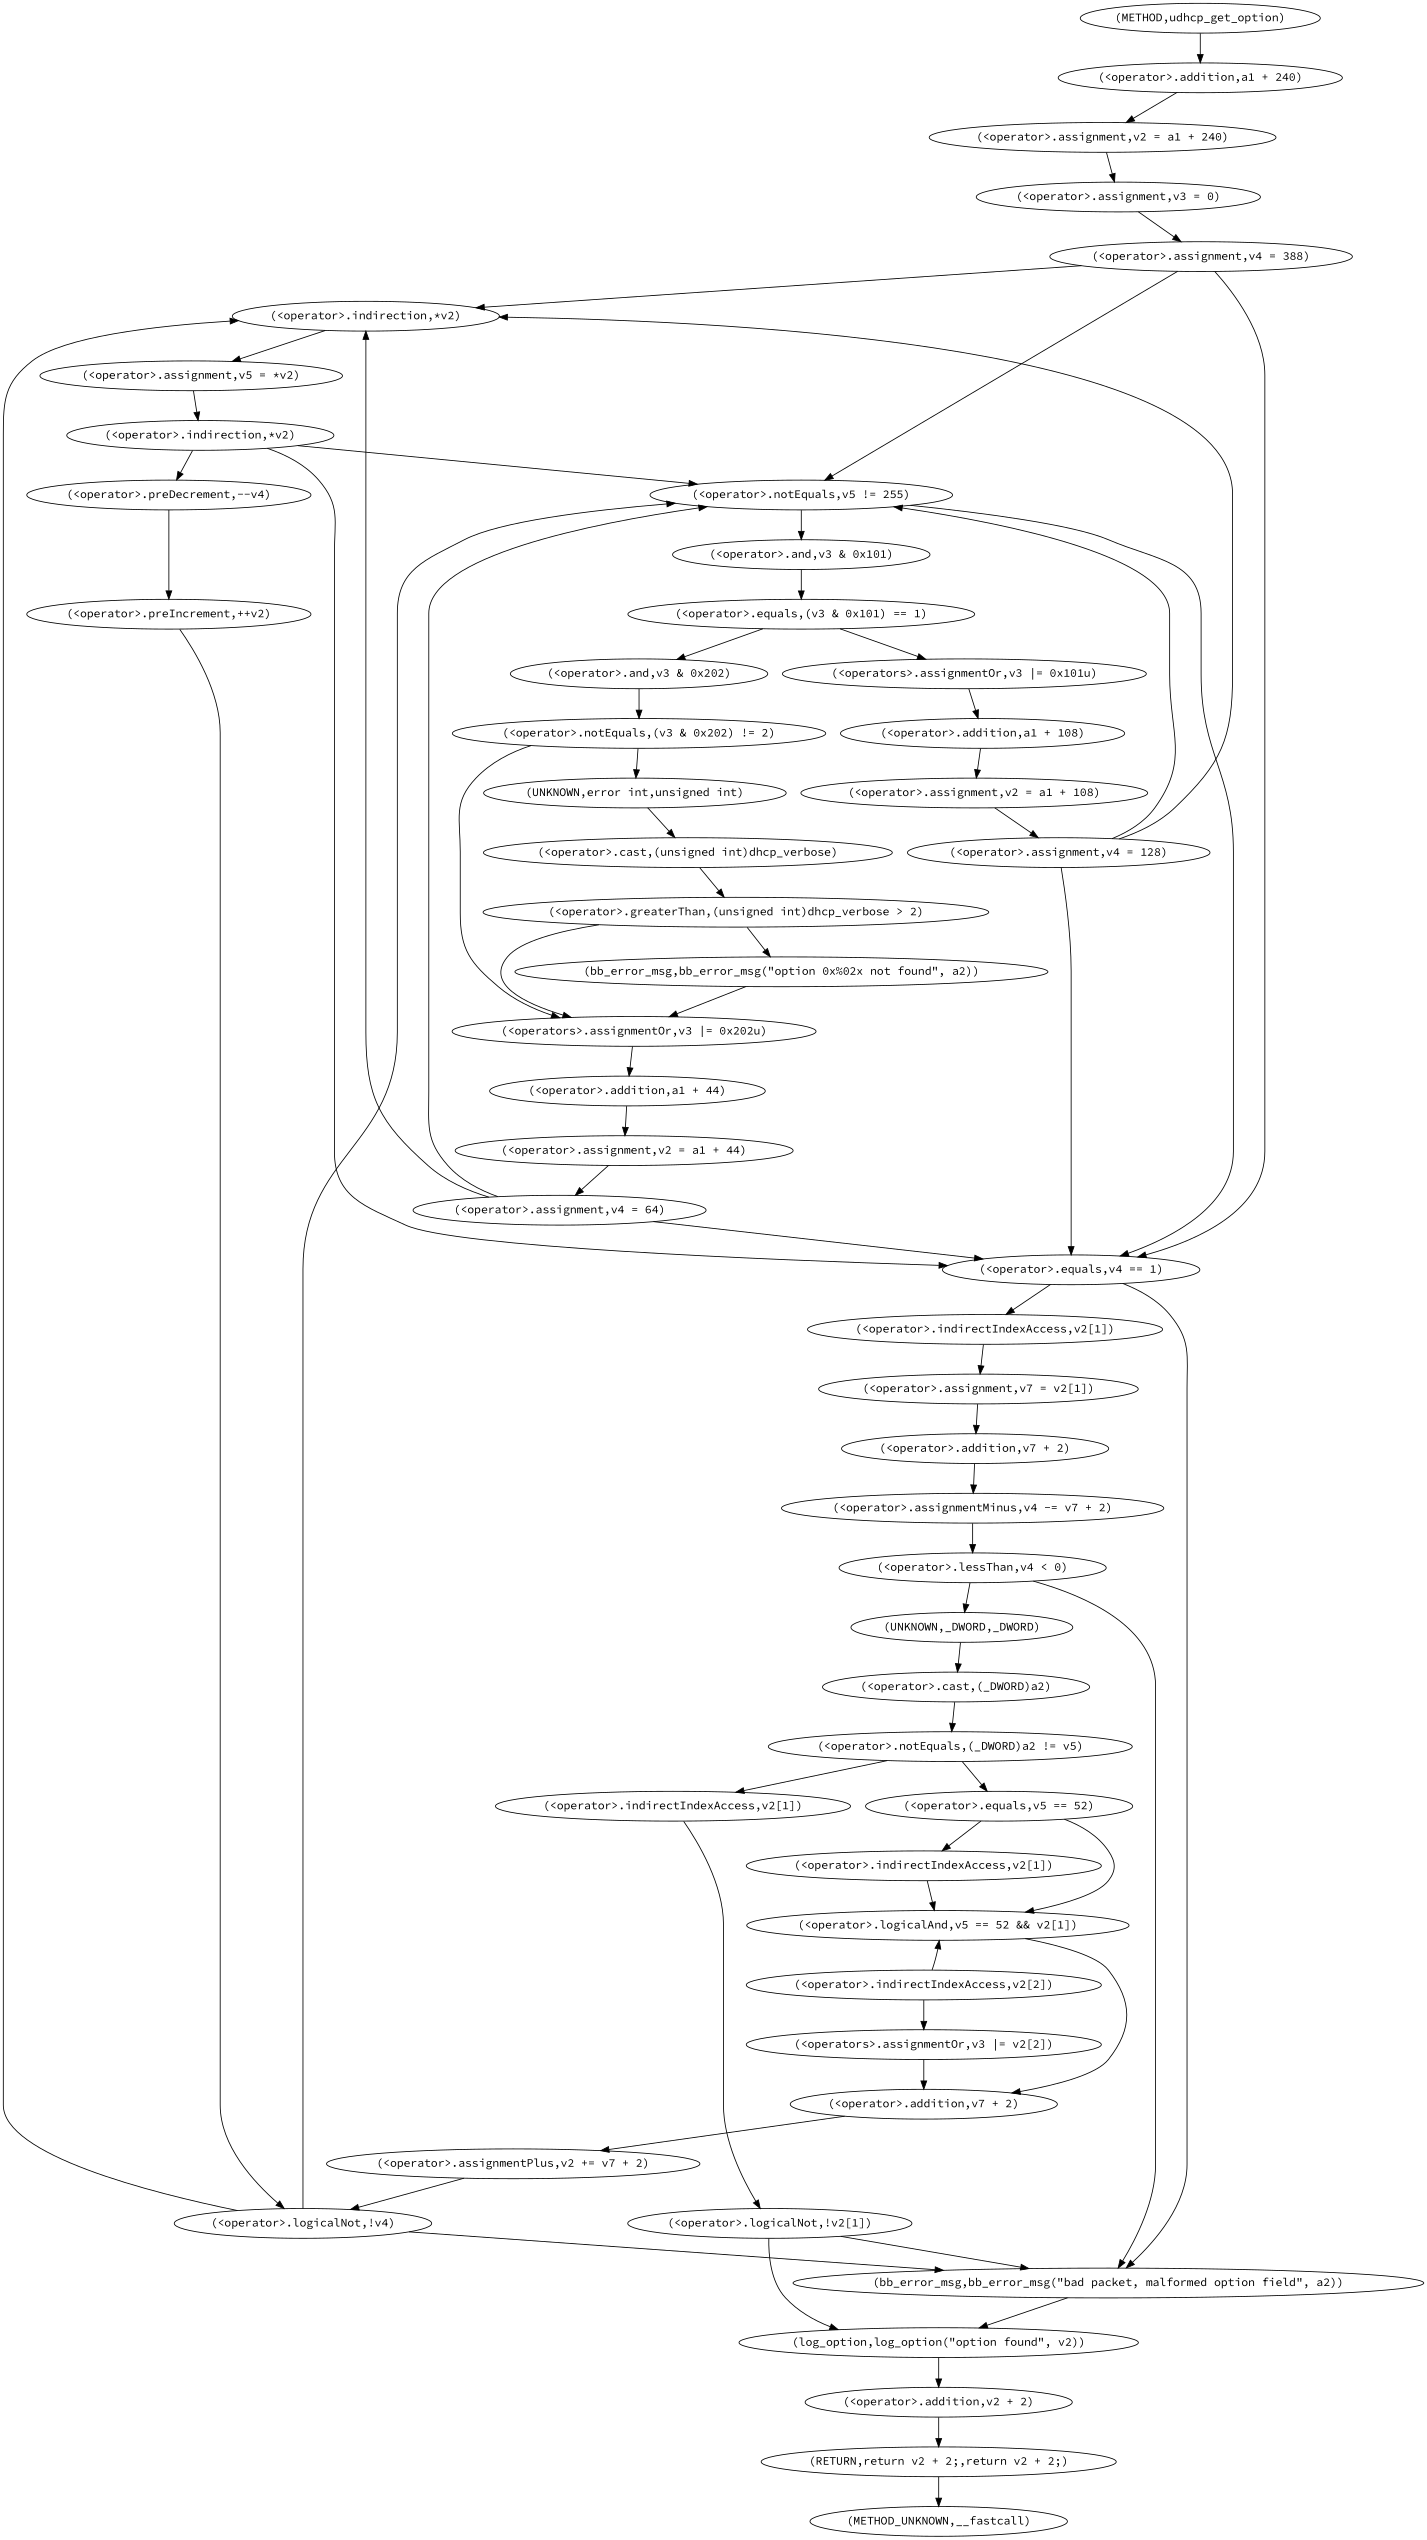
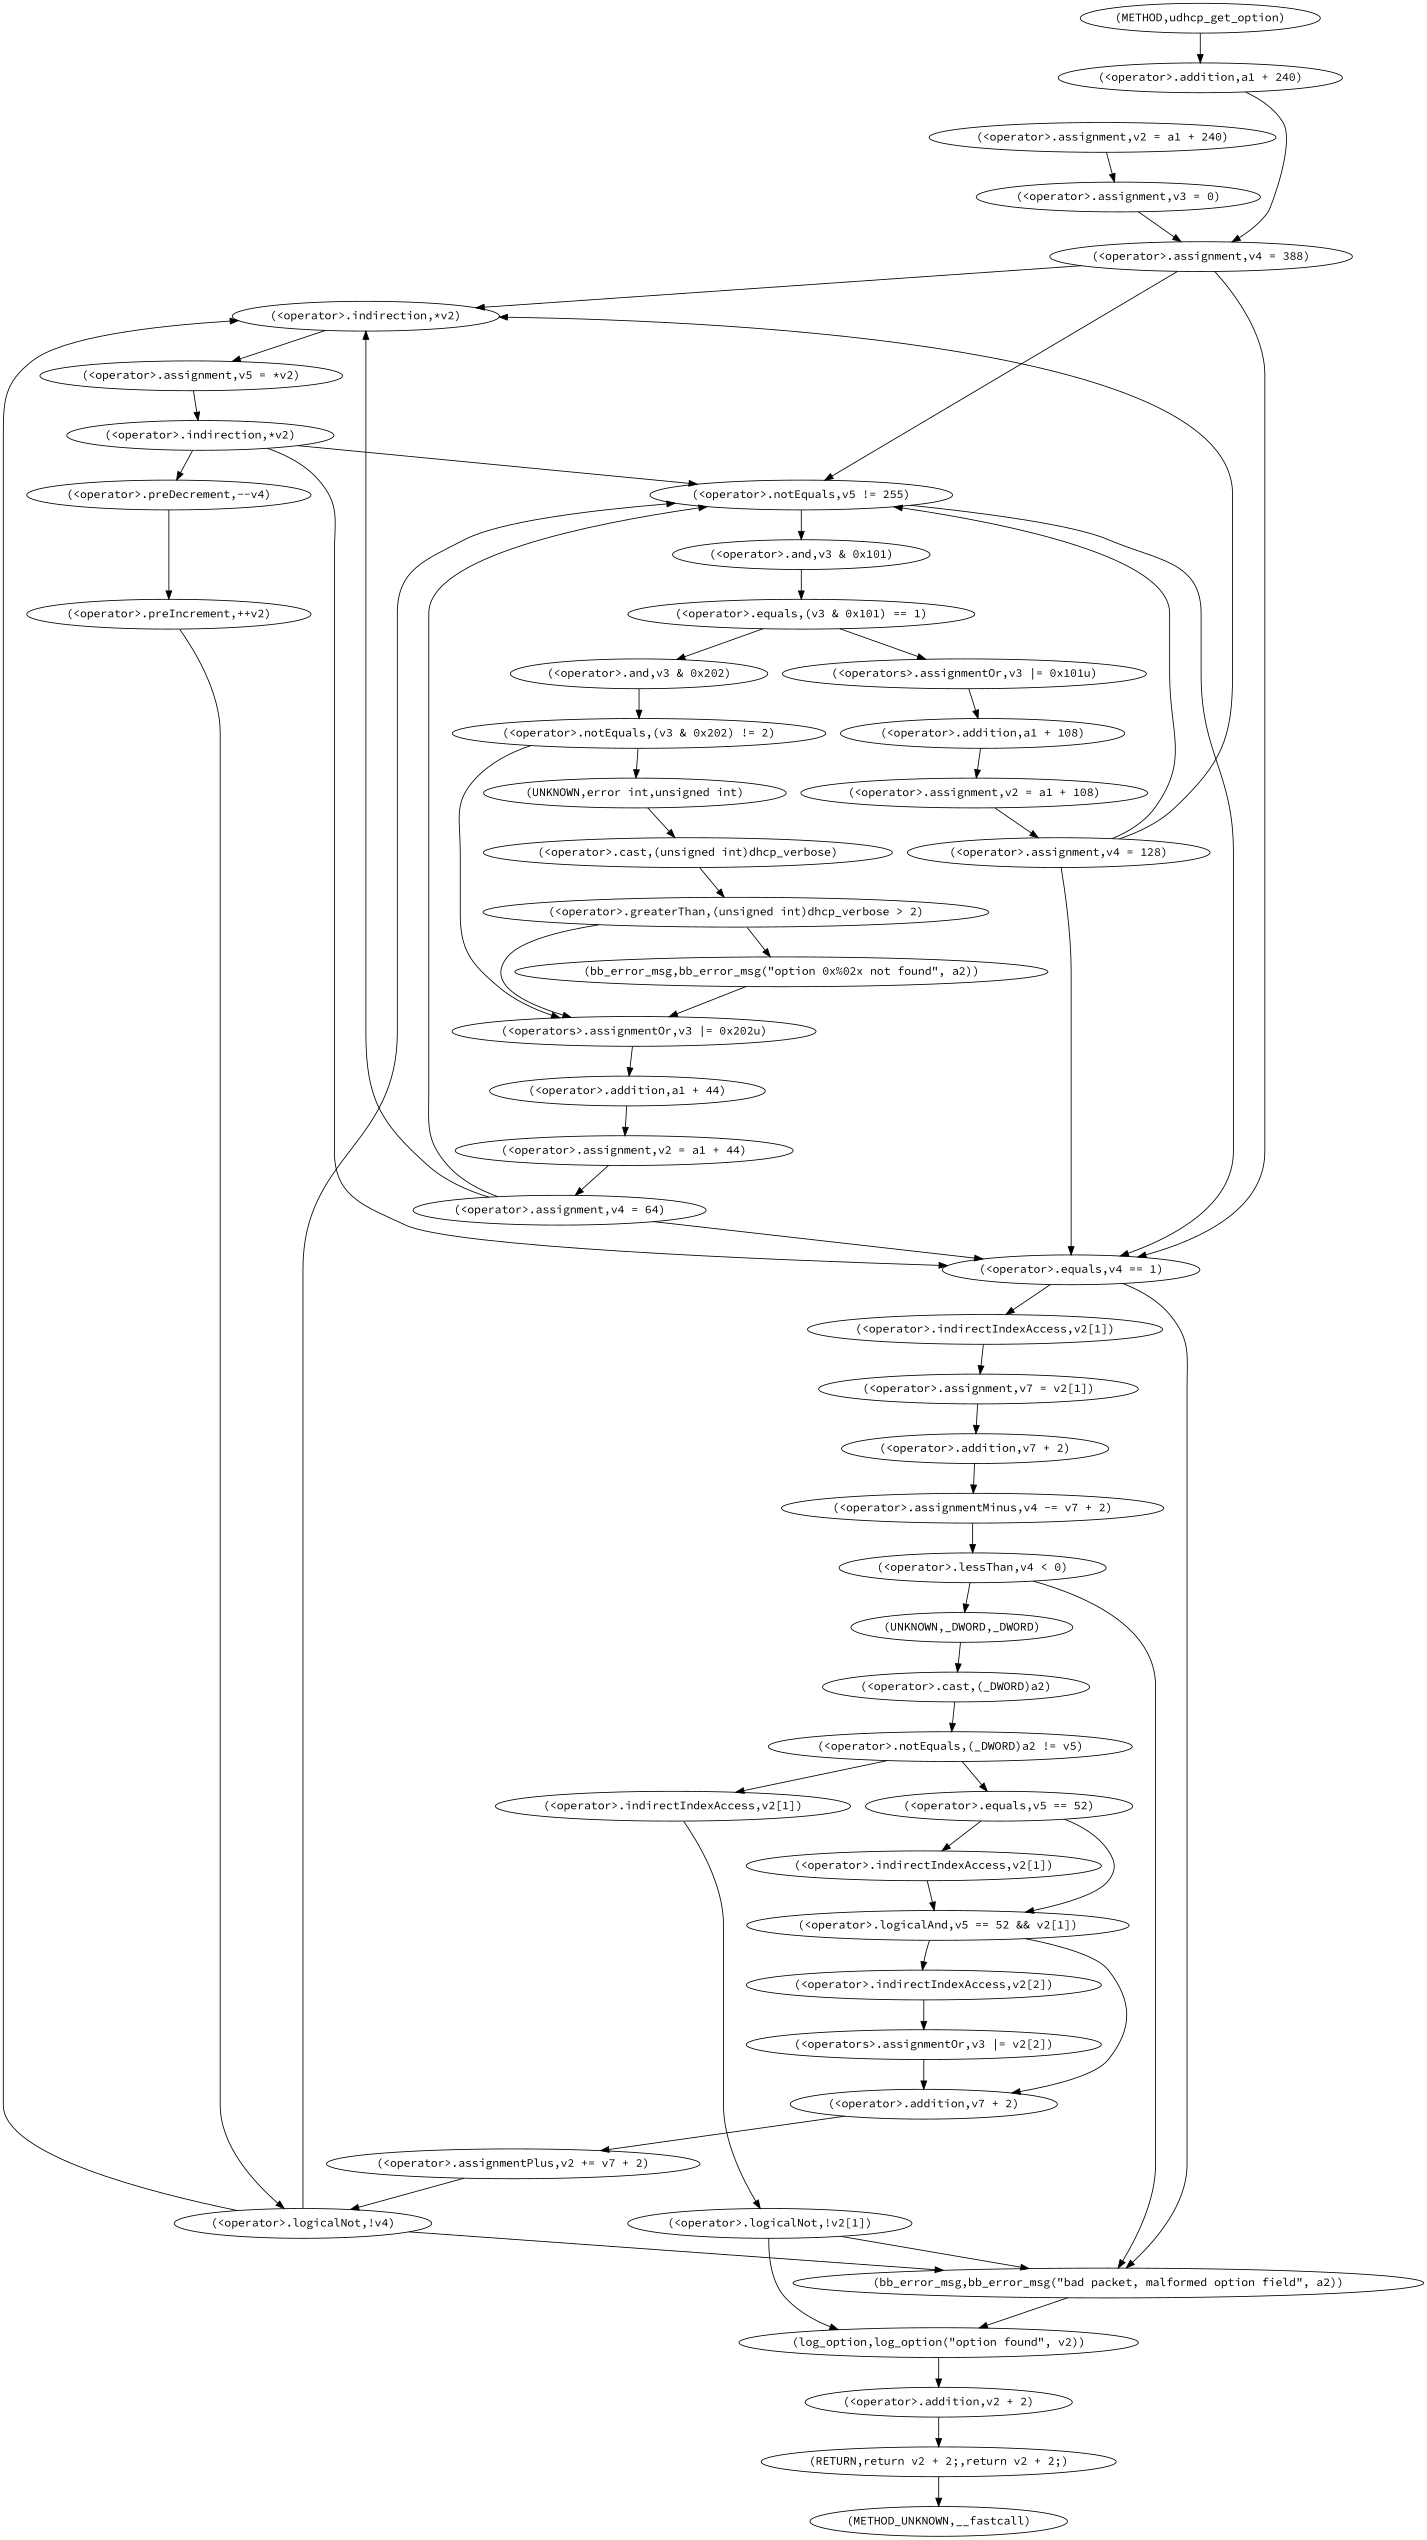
(1155, 105) -> (1284, 163)
(935, 1960) -> (926, 1951)
